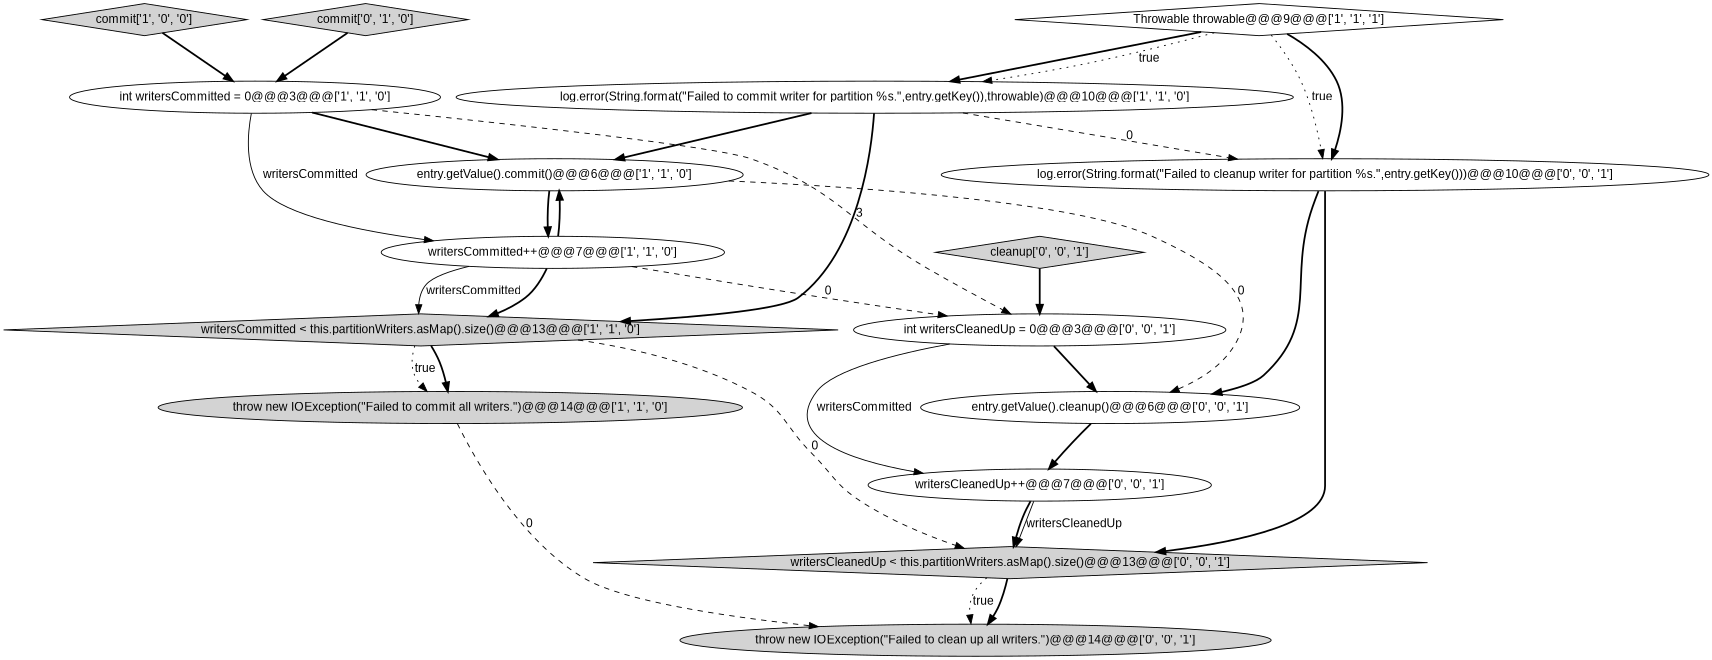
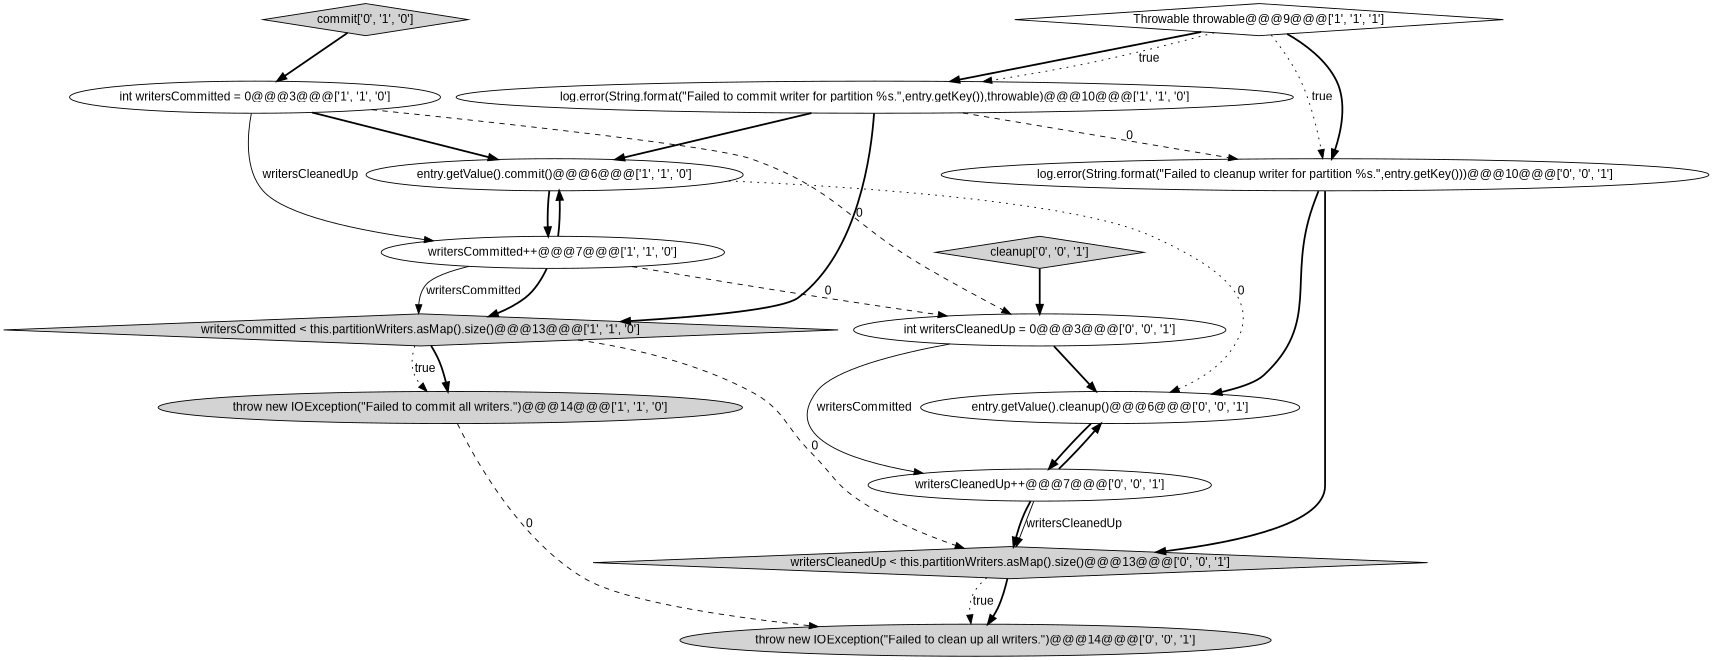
(144, 20) -> none
(311, 175) -> (311, 175)
(1056, 211) -> (1056, 211)
(860, 214) -> (860, 214)
none -> (1077, 450)
